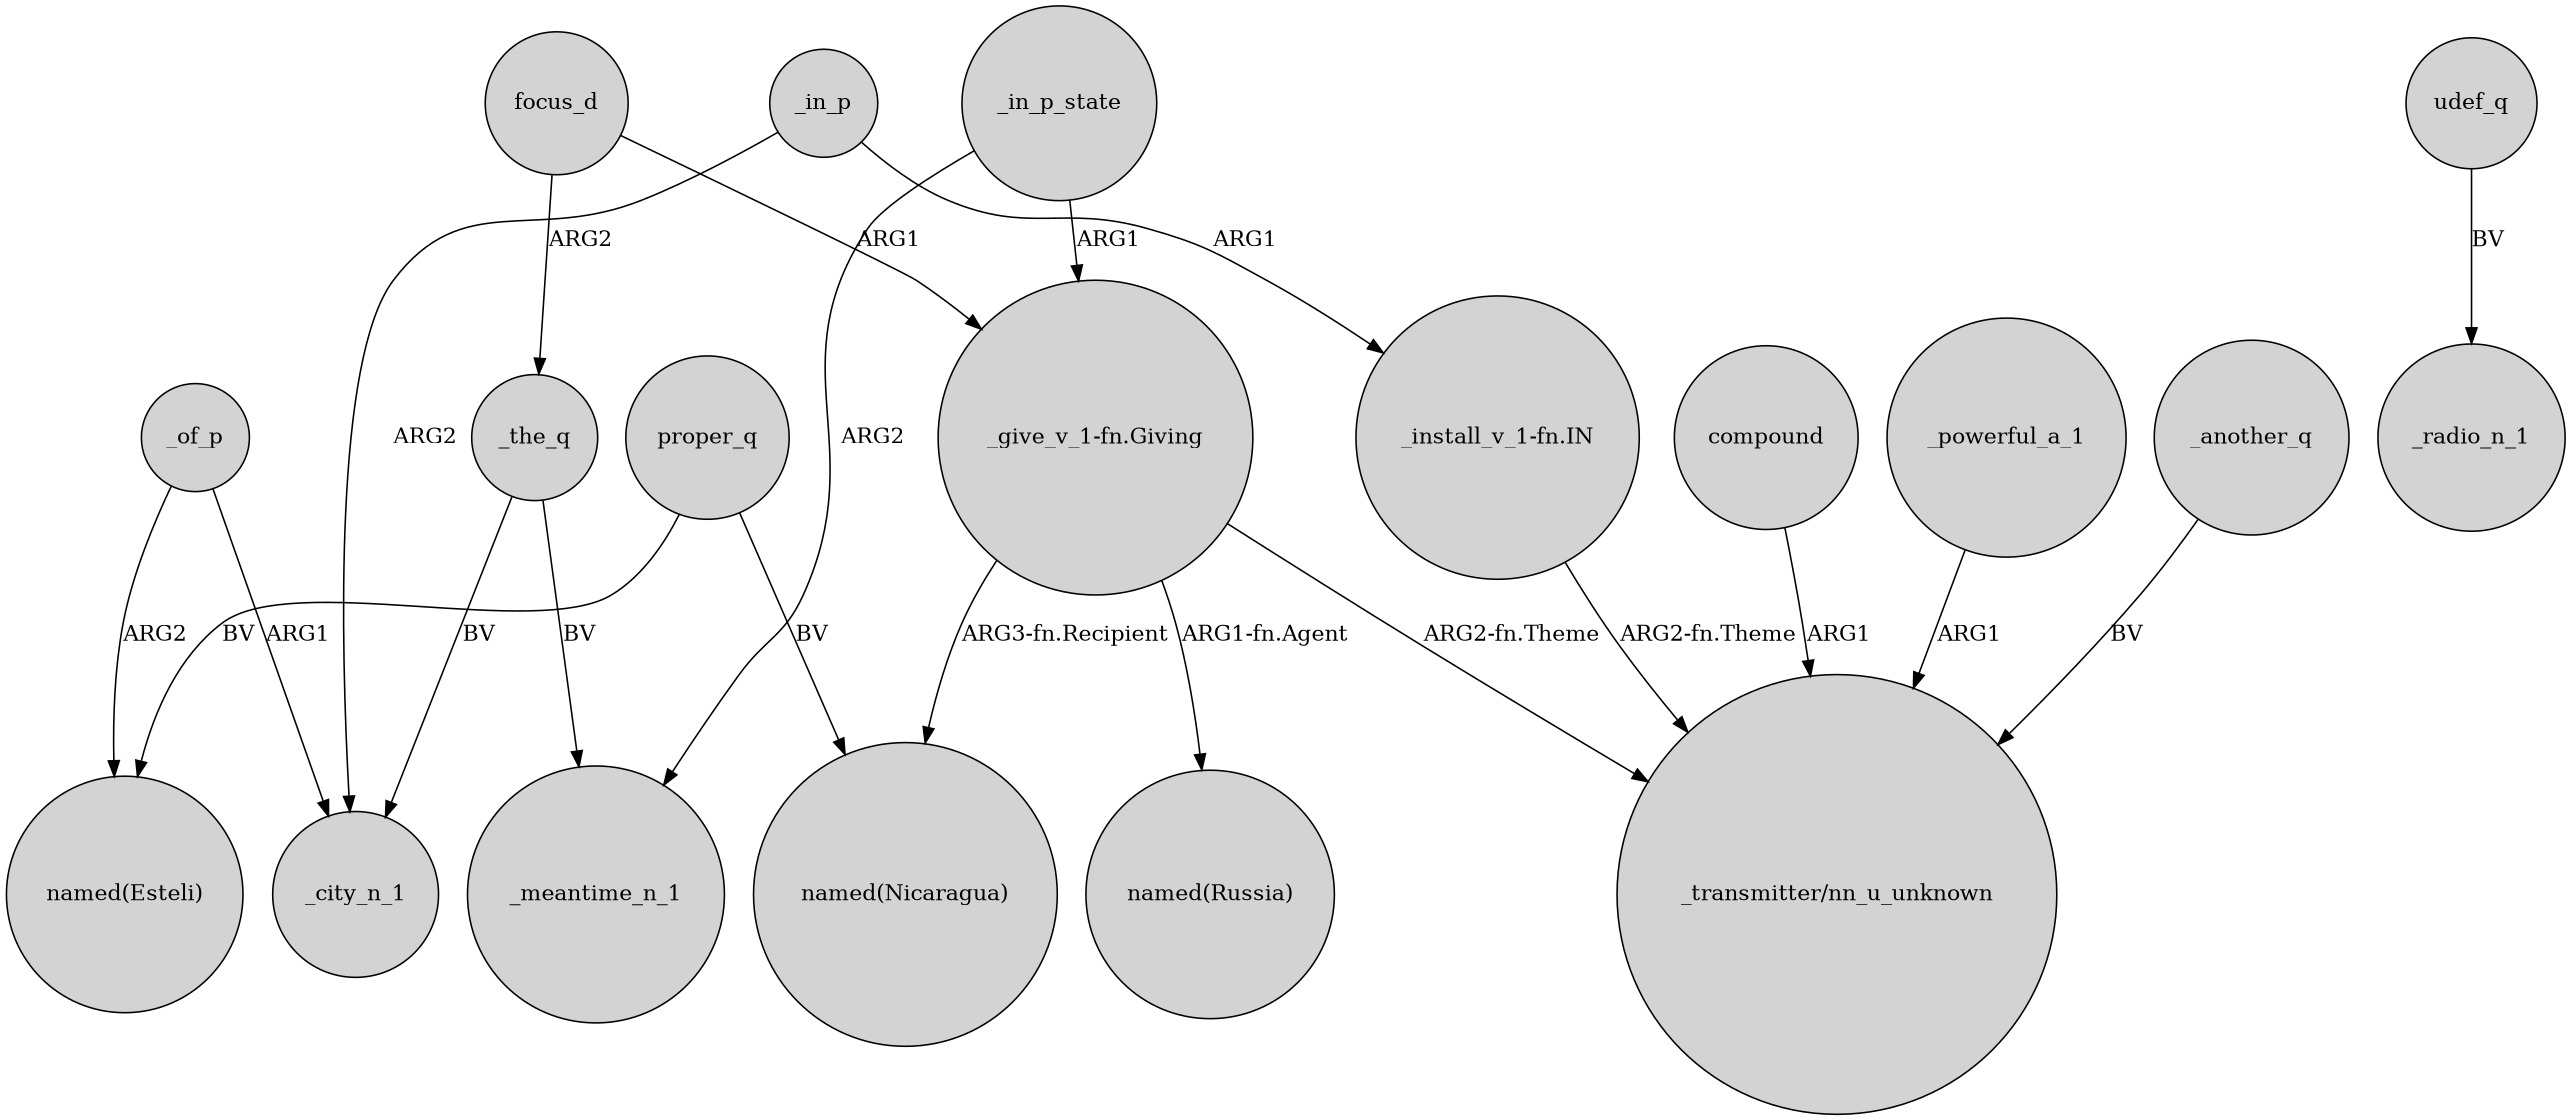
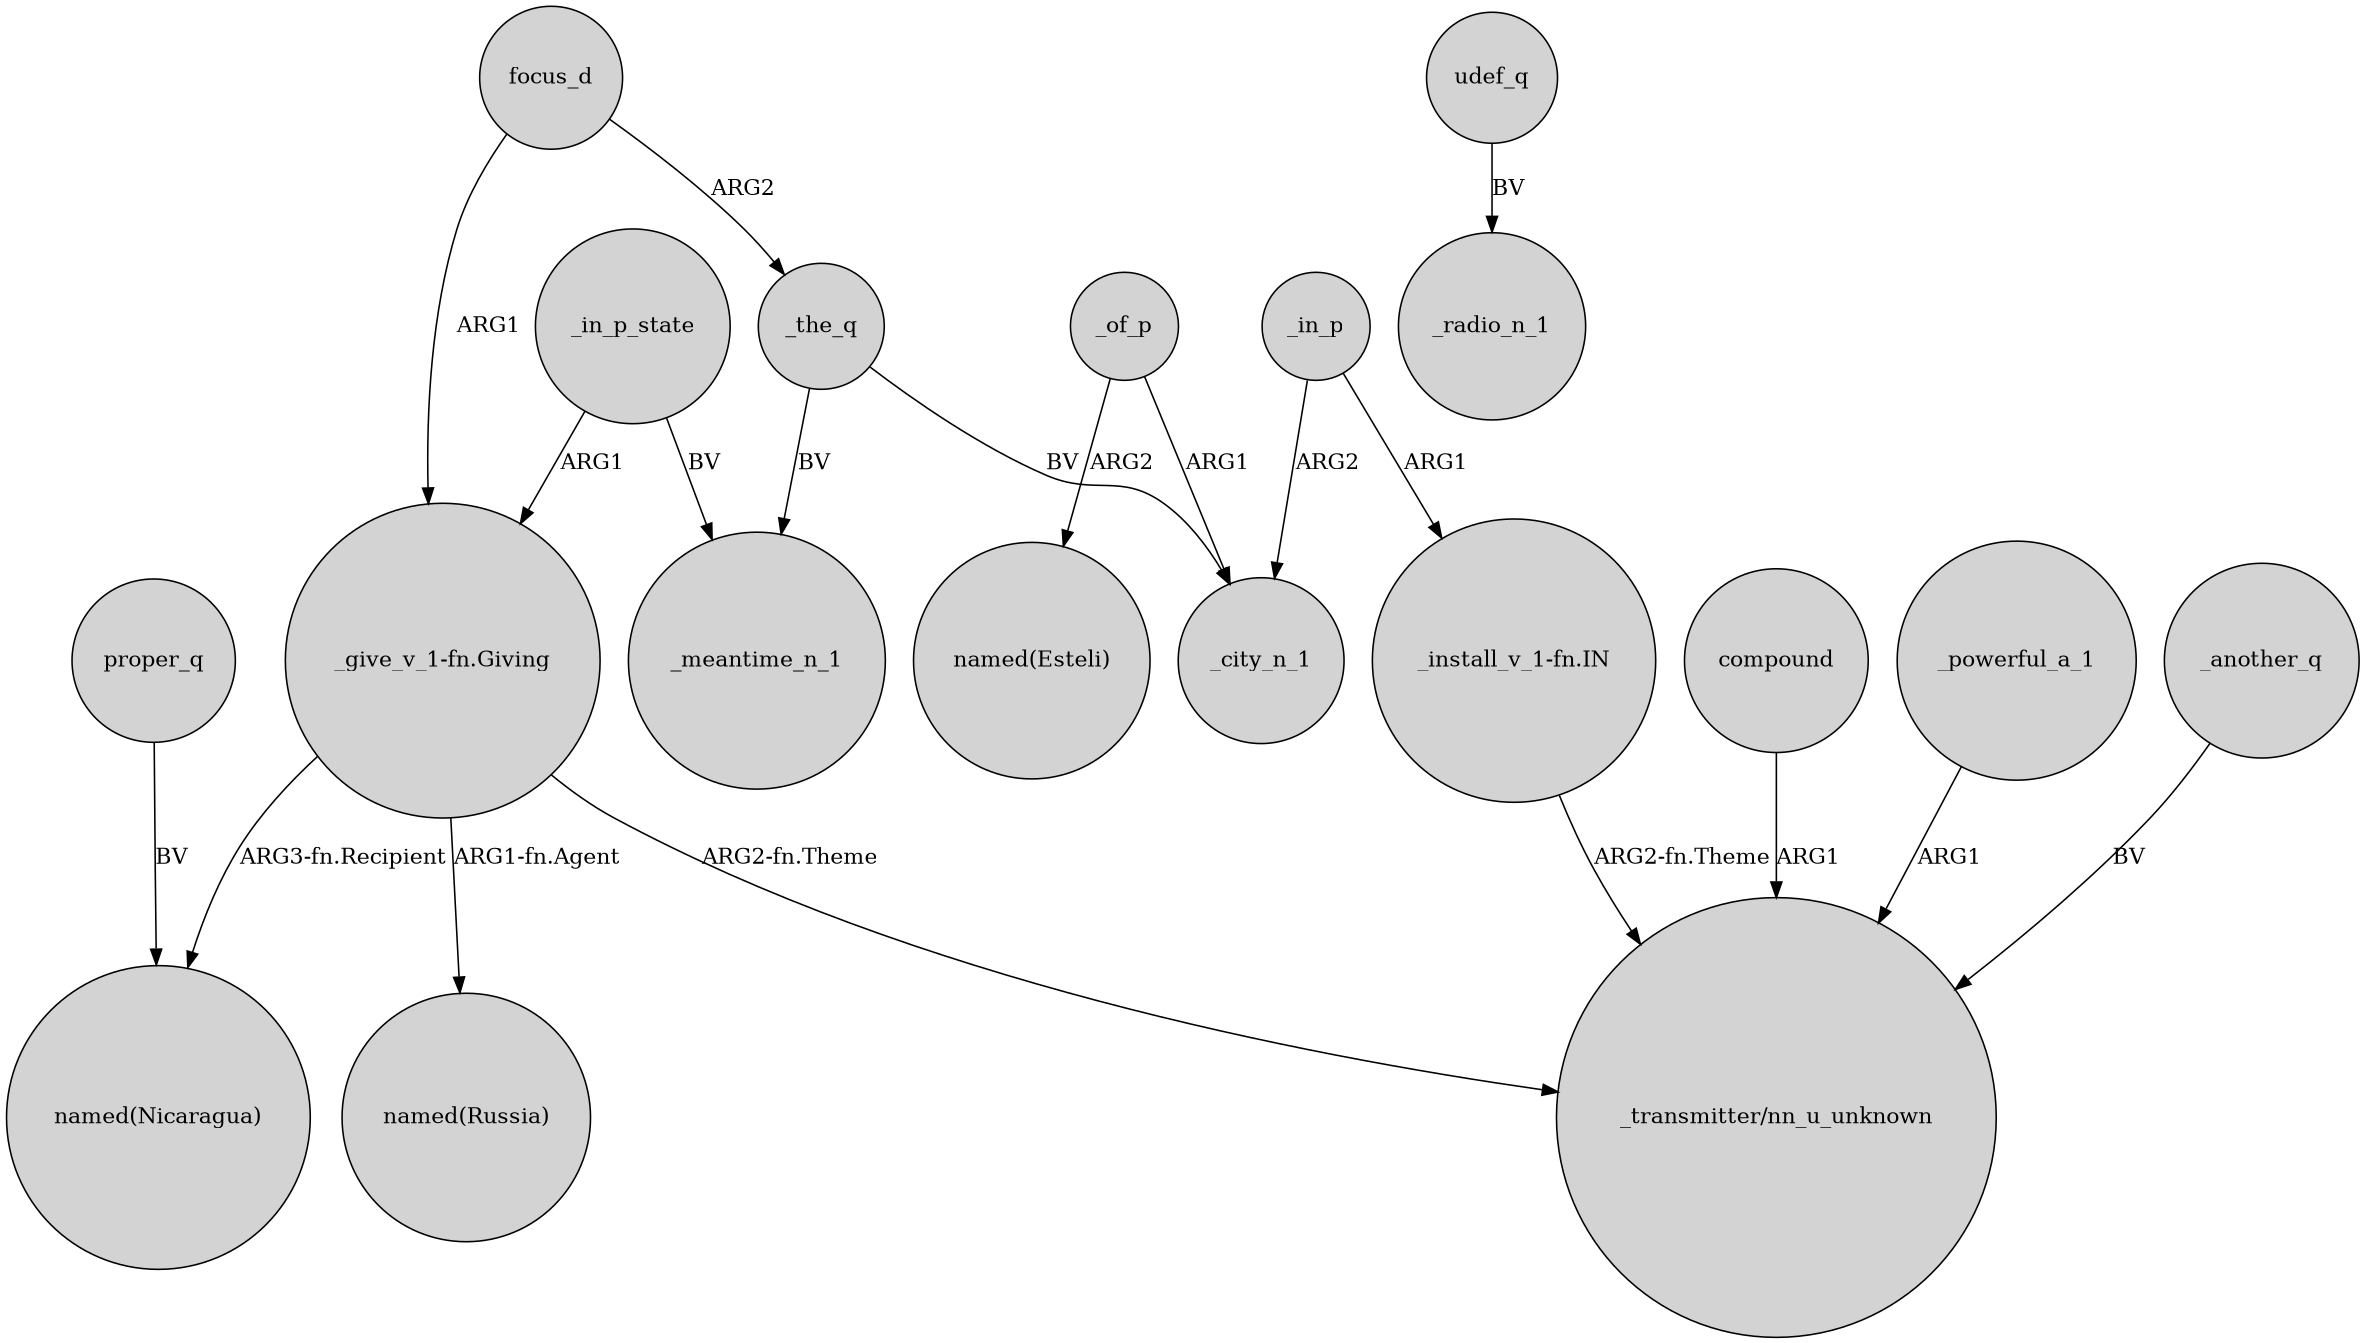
(873, 438) -> (704, 463)
(388, 605) -> none
